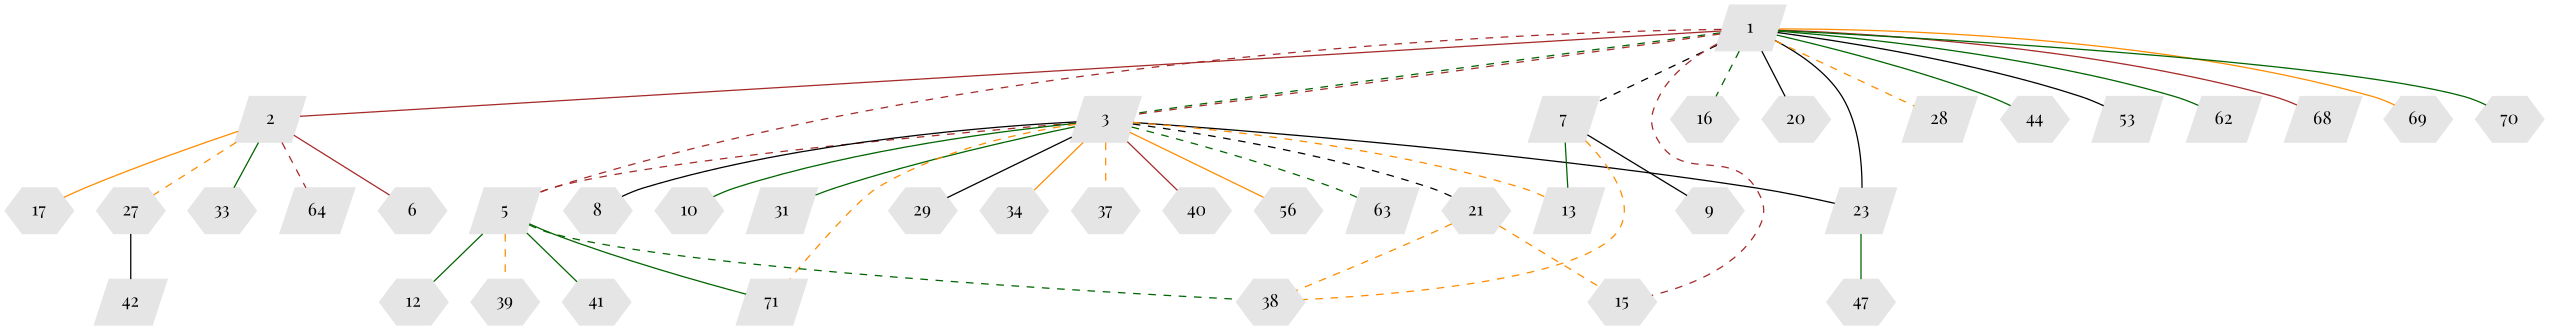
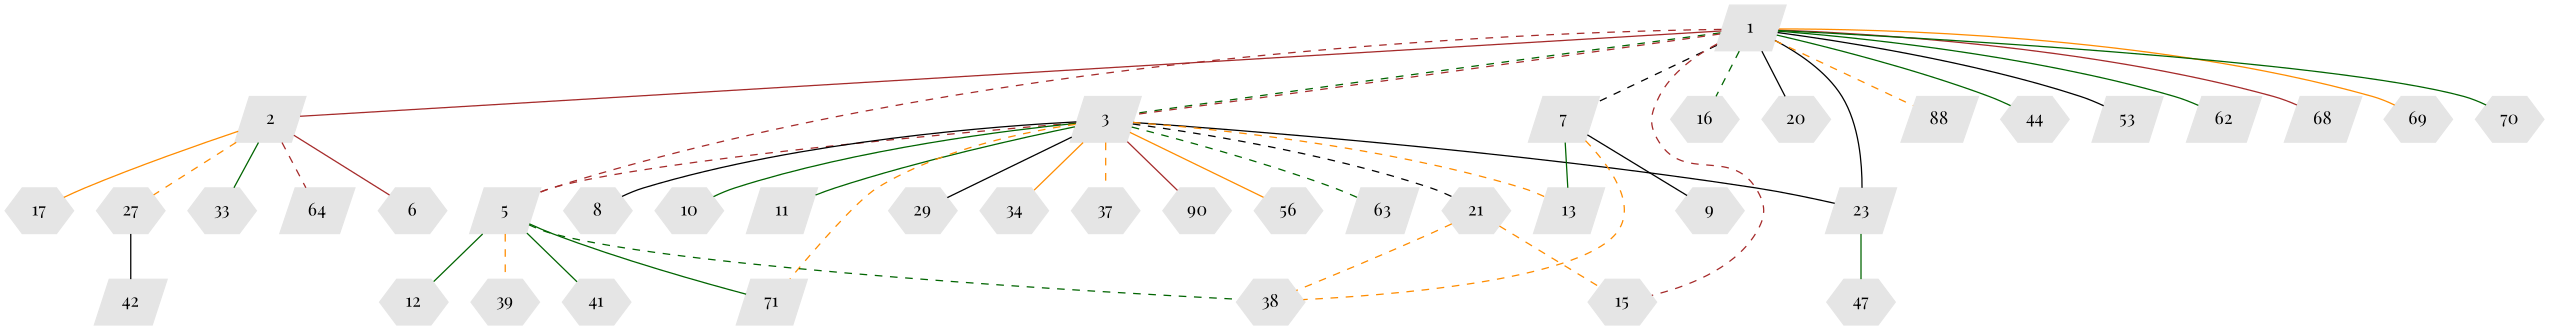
(1940, 119) -> (1940, 119)
(782, 211) -> (782, 211)
(1197, 211) -> (1197, 211)
